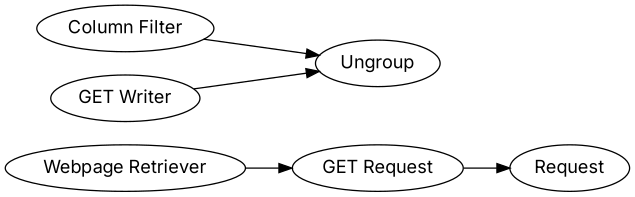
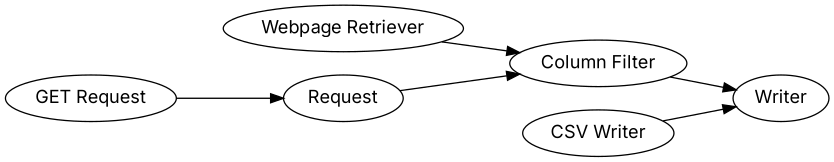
(378, 63) -> (781, 98)
none -> (453, 83)
(125, 98) -> (598, 133)
(262, 168) -> (474, 46)
